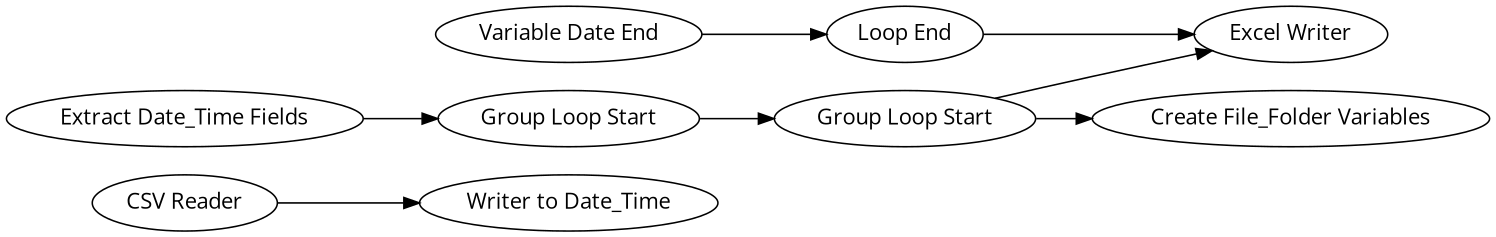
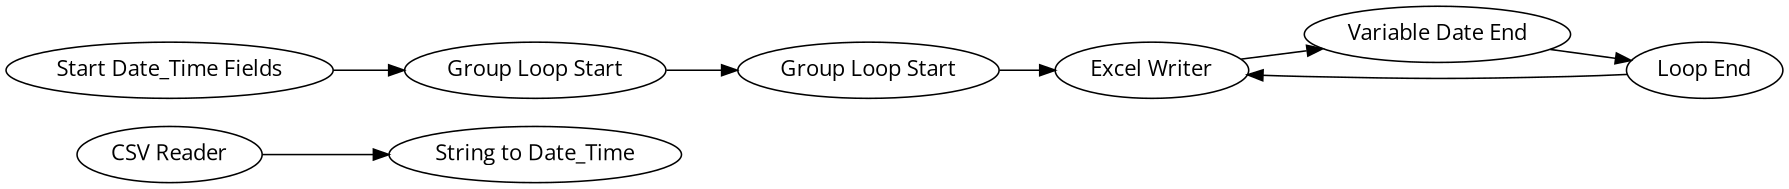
none -> (1274, 55)
(185, 119) -> (170, 70)
(1291, 119) -> none
(569, 203) -> (535, 155)
